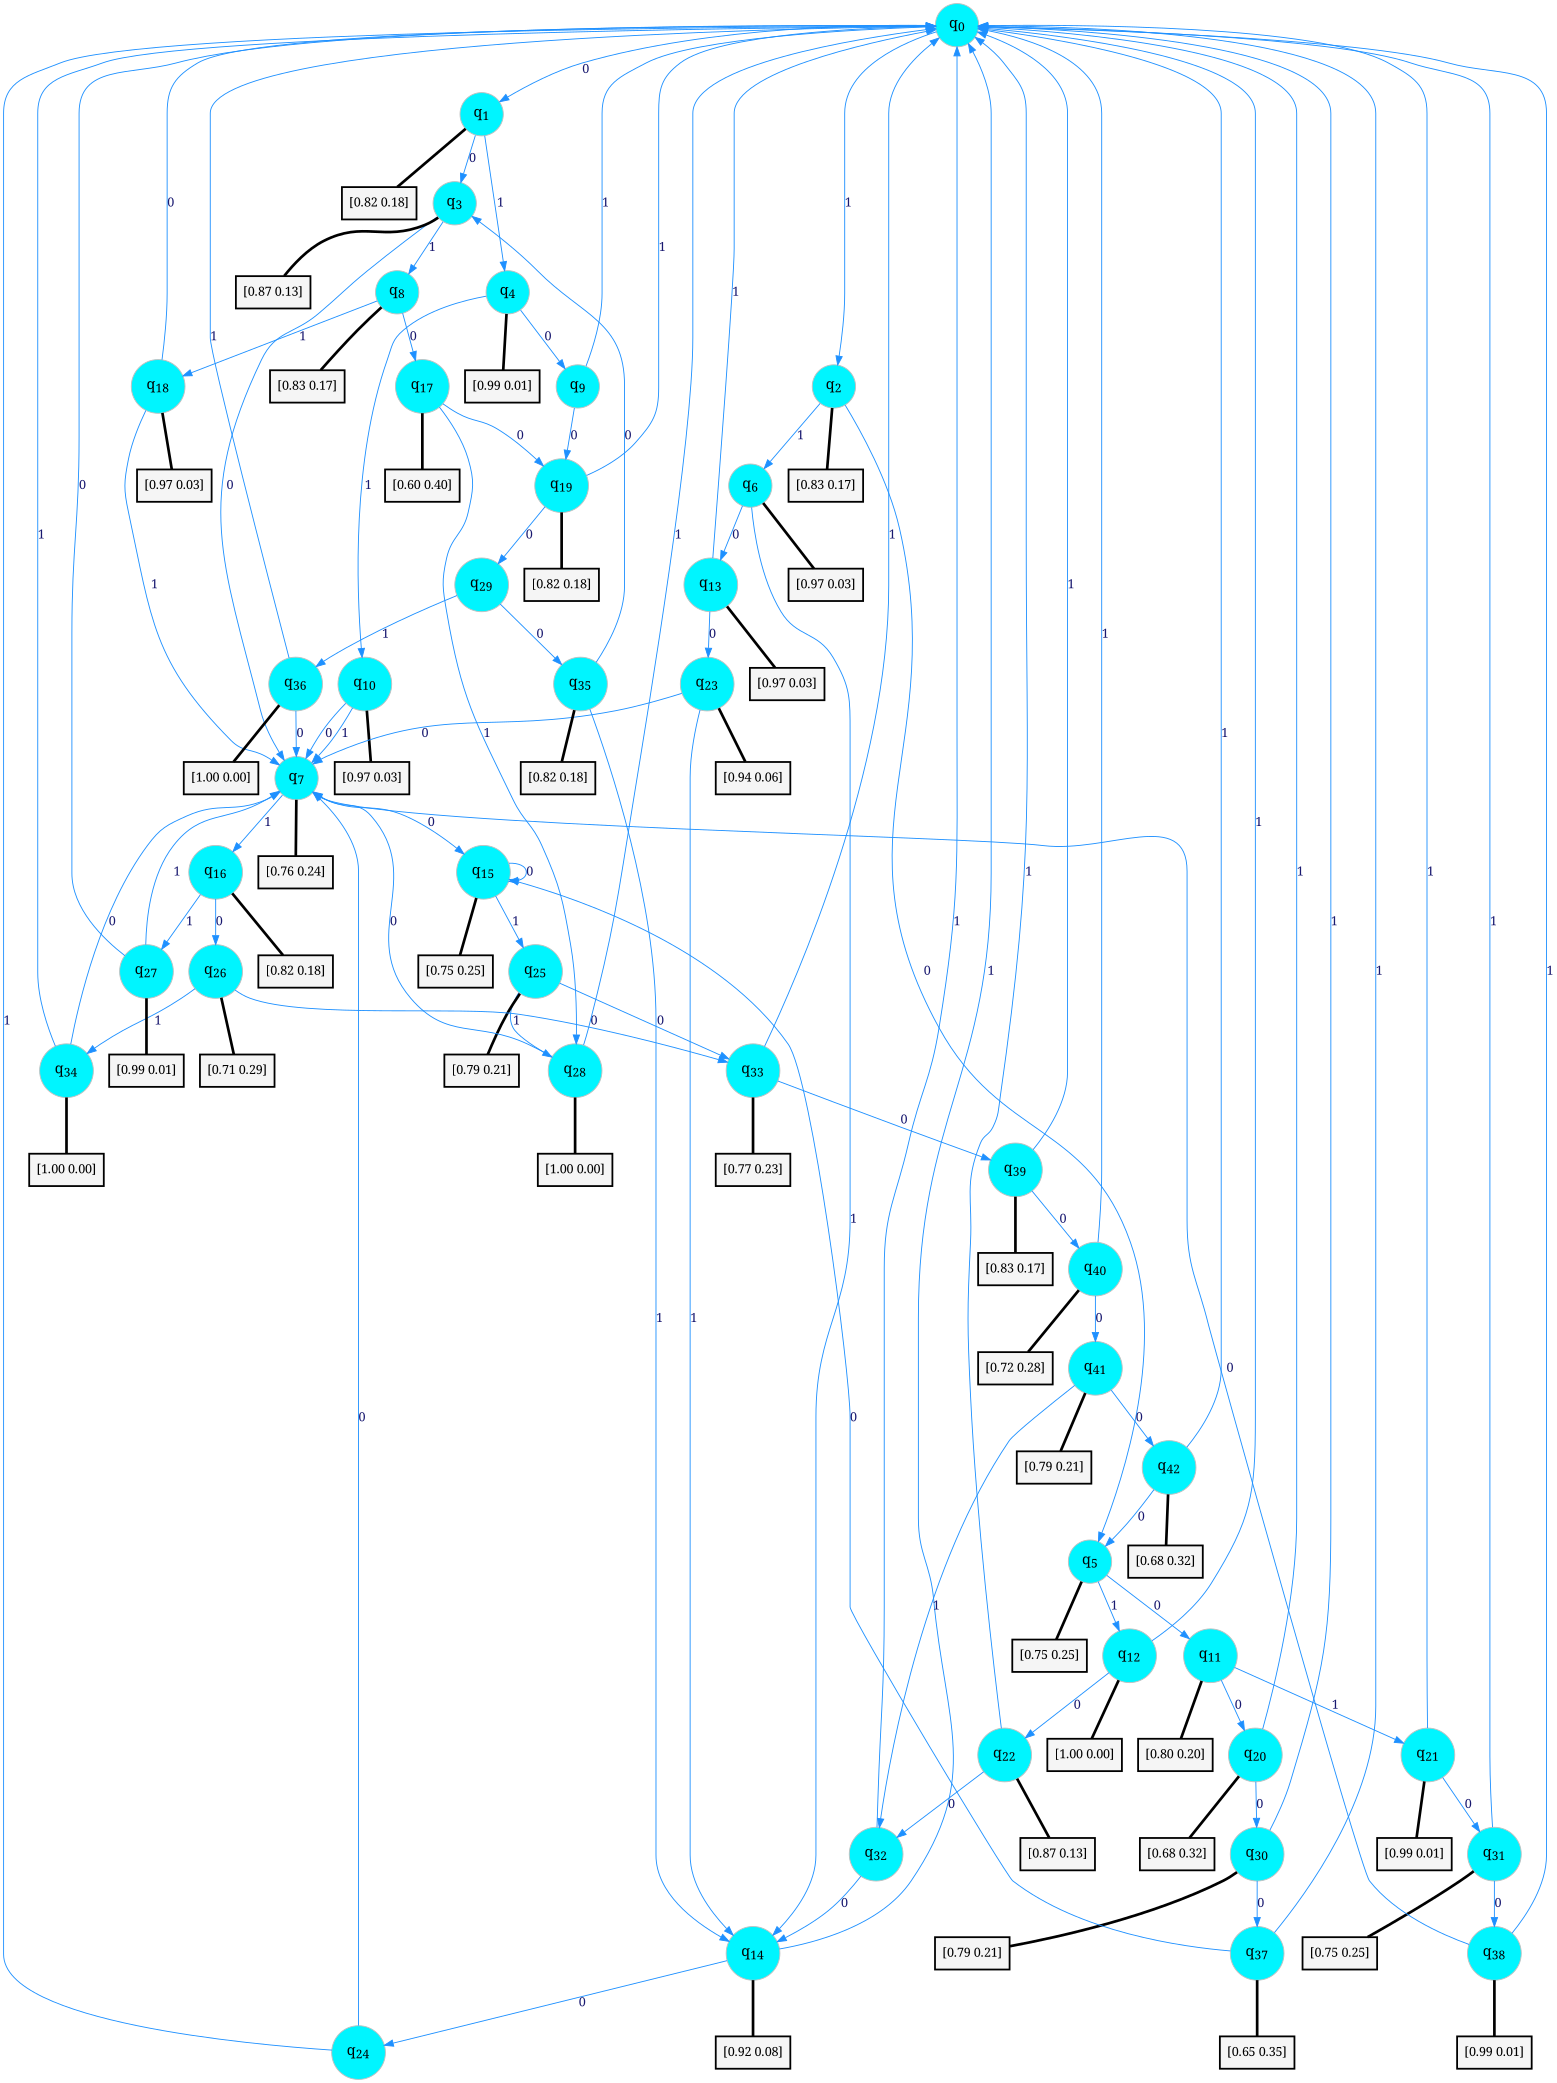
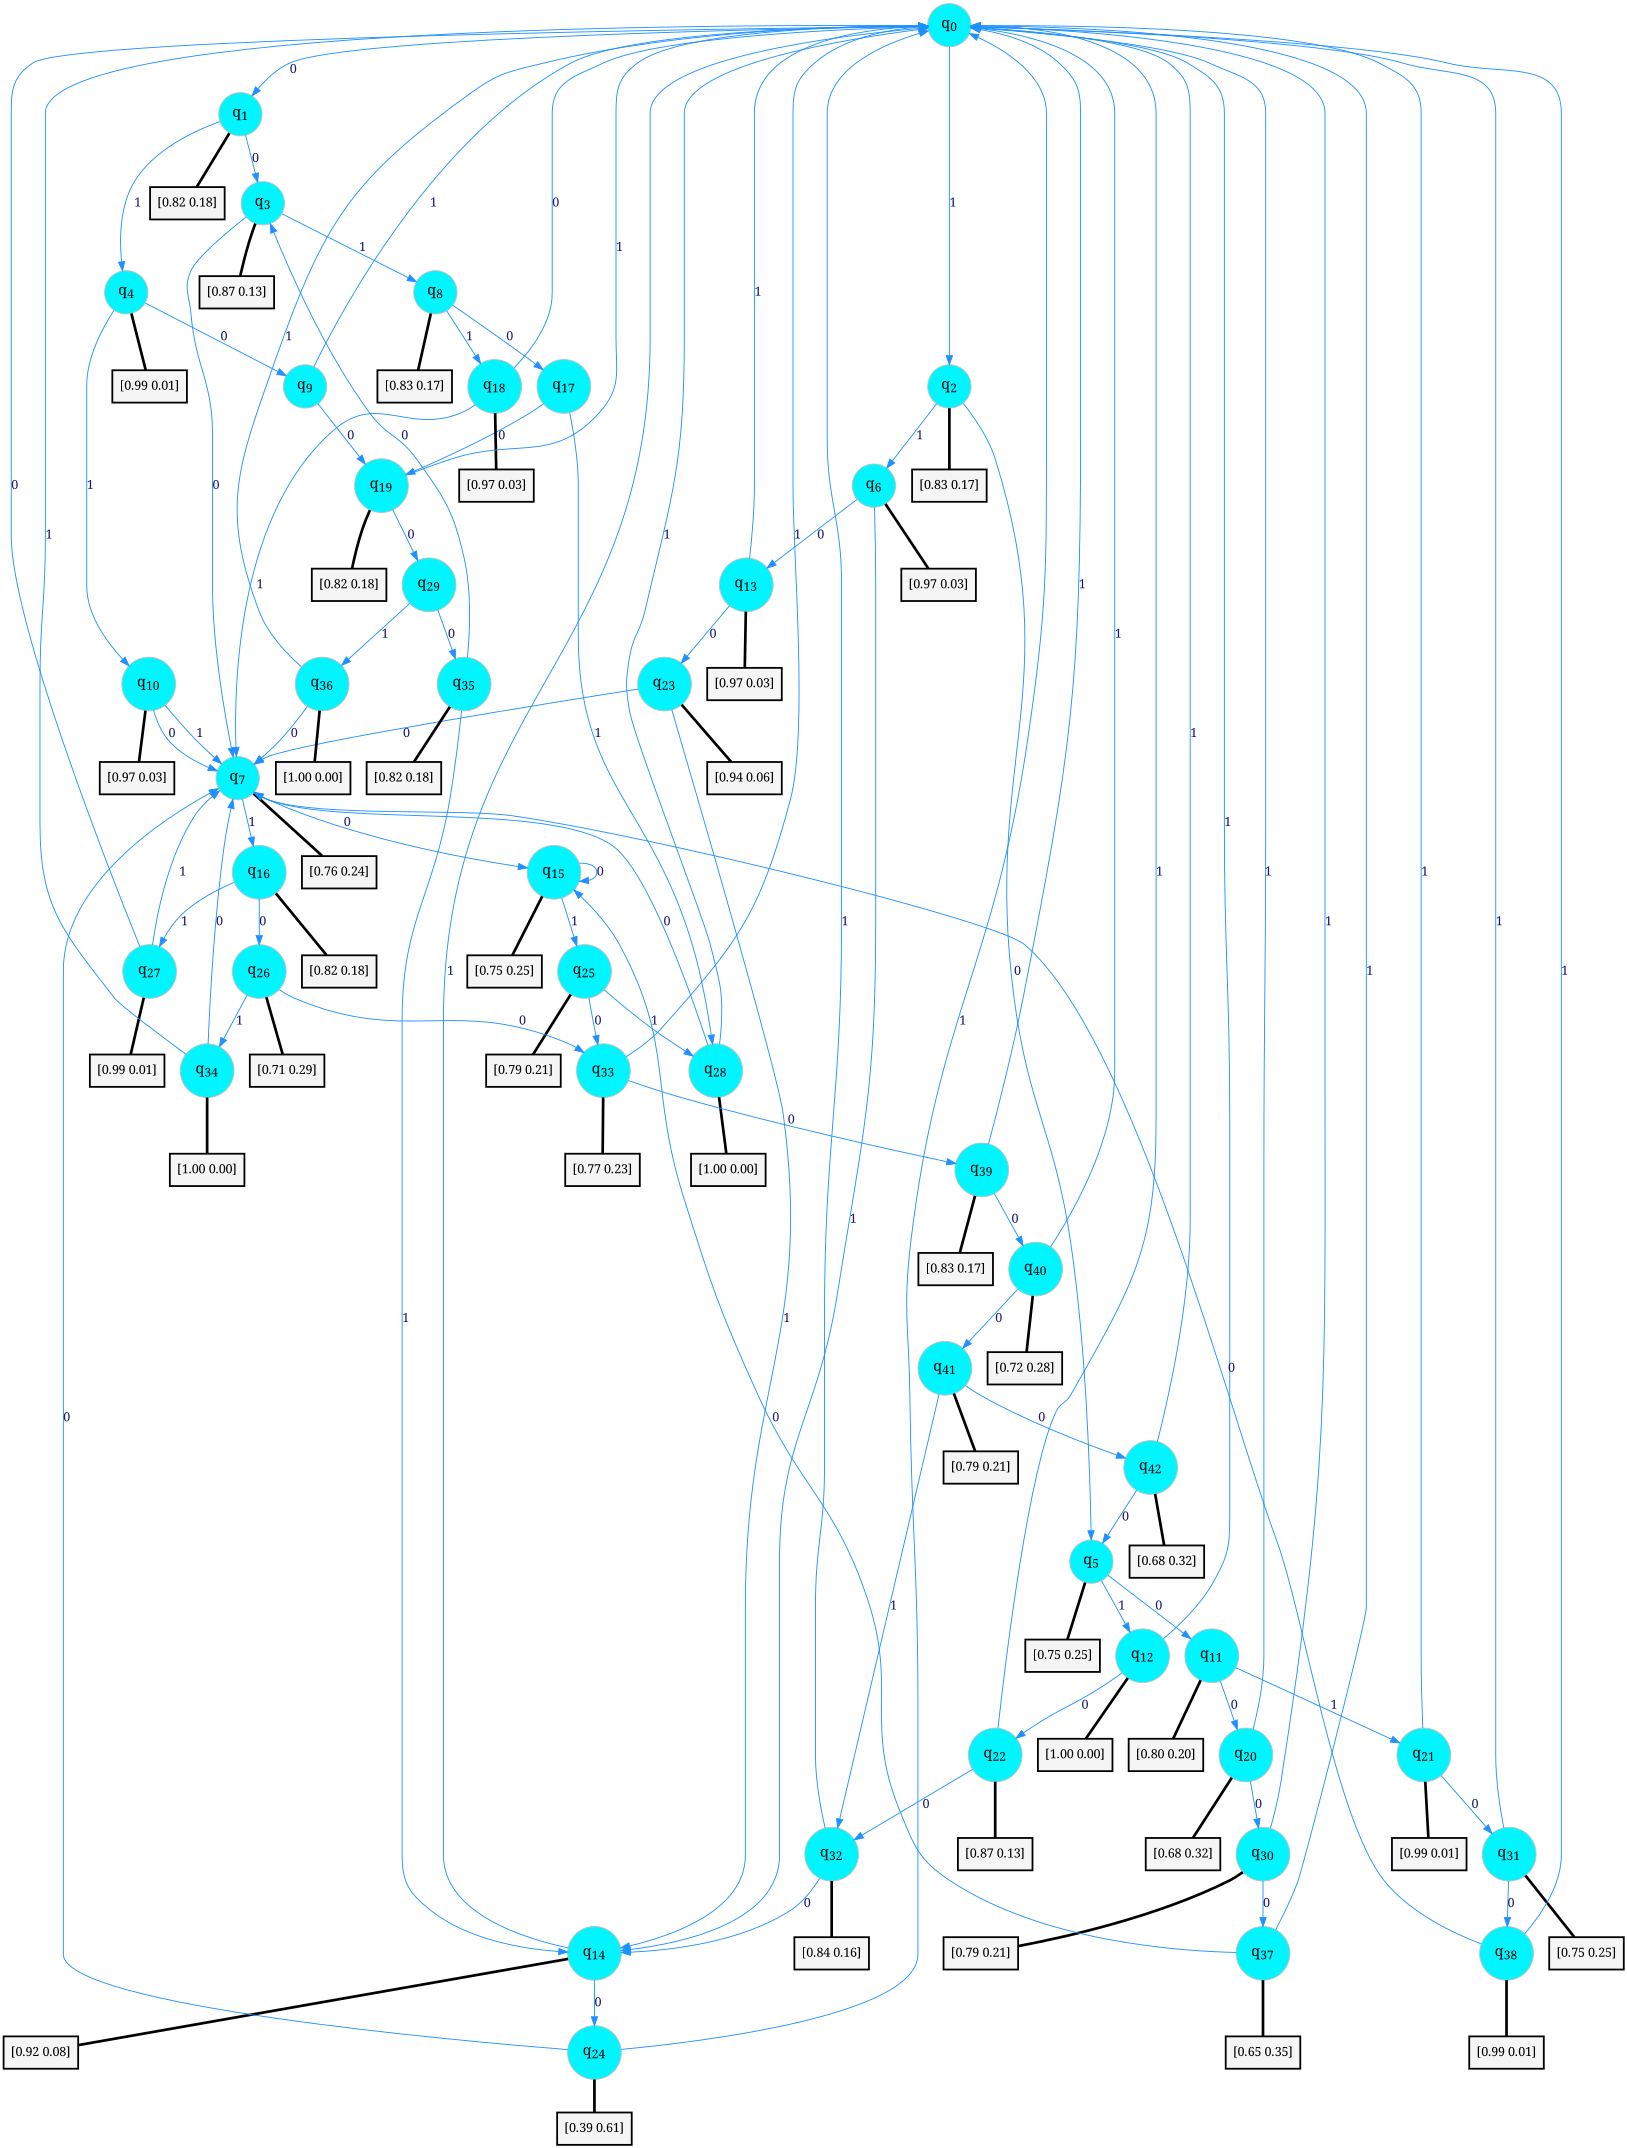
(422, 486) -> none
none -> (832, 1953)
none -> (594, 2129)
